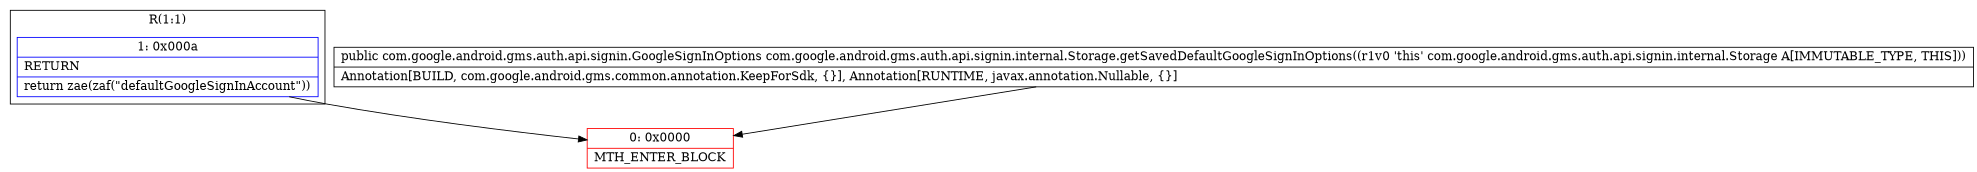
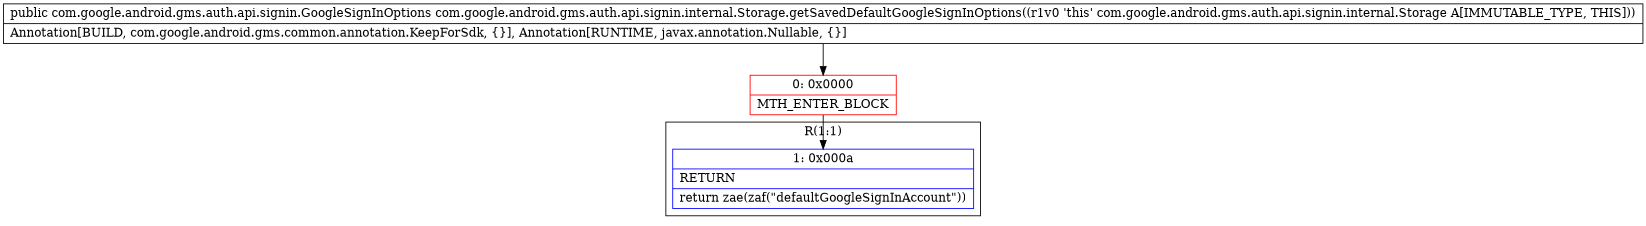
(433, 121) -> (823, 128)
